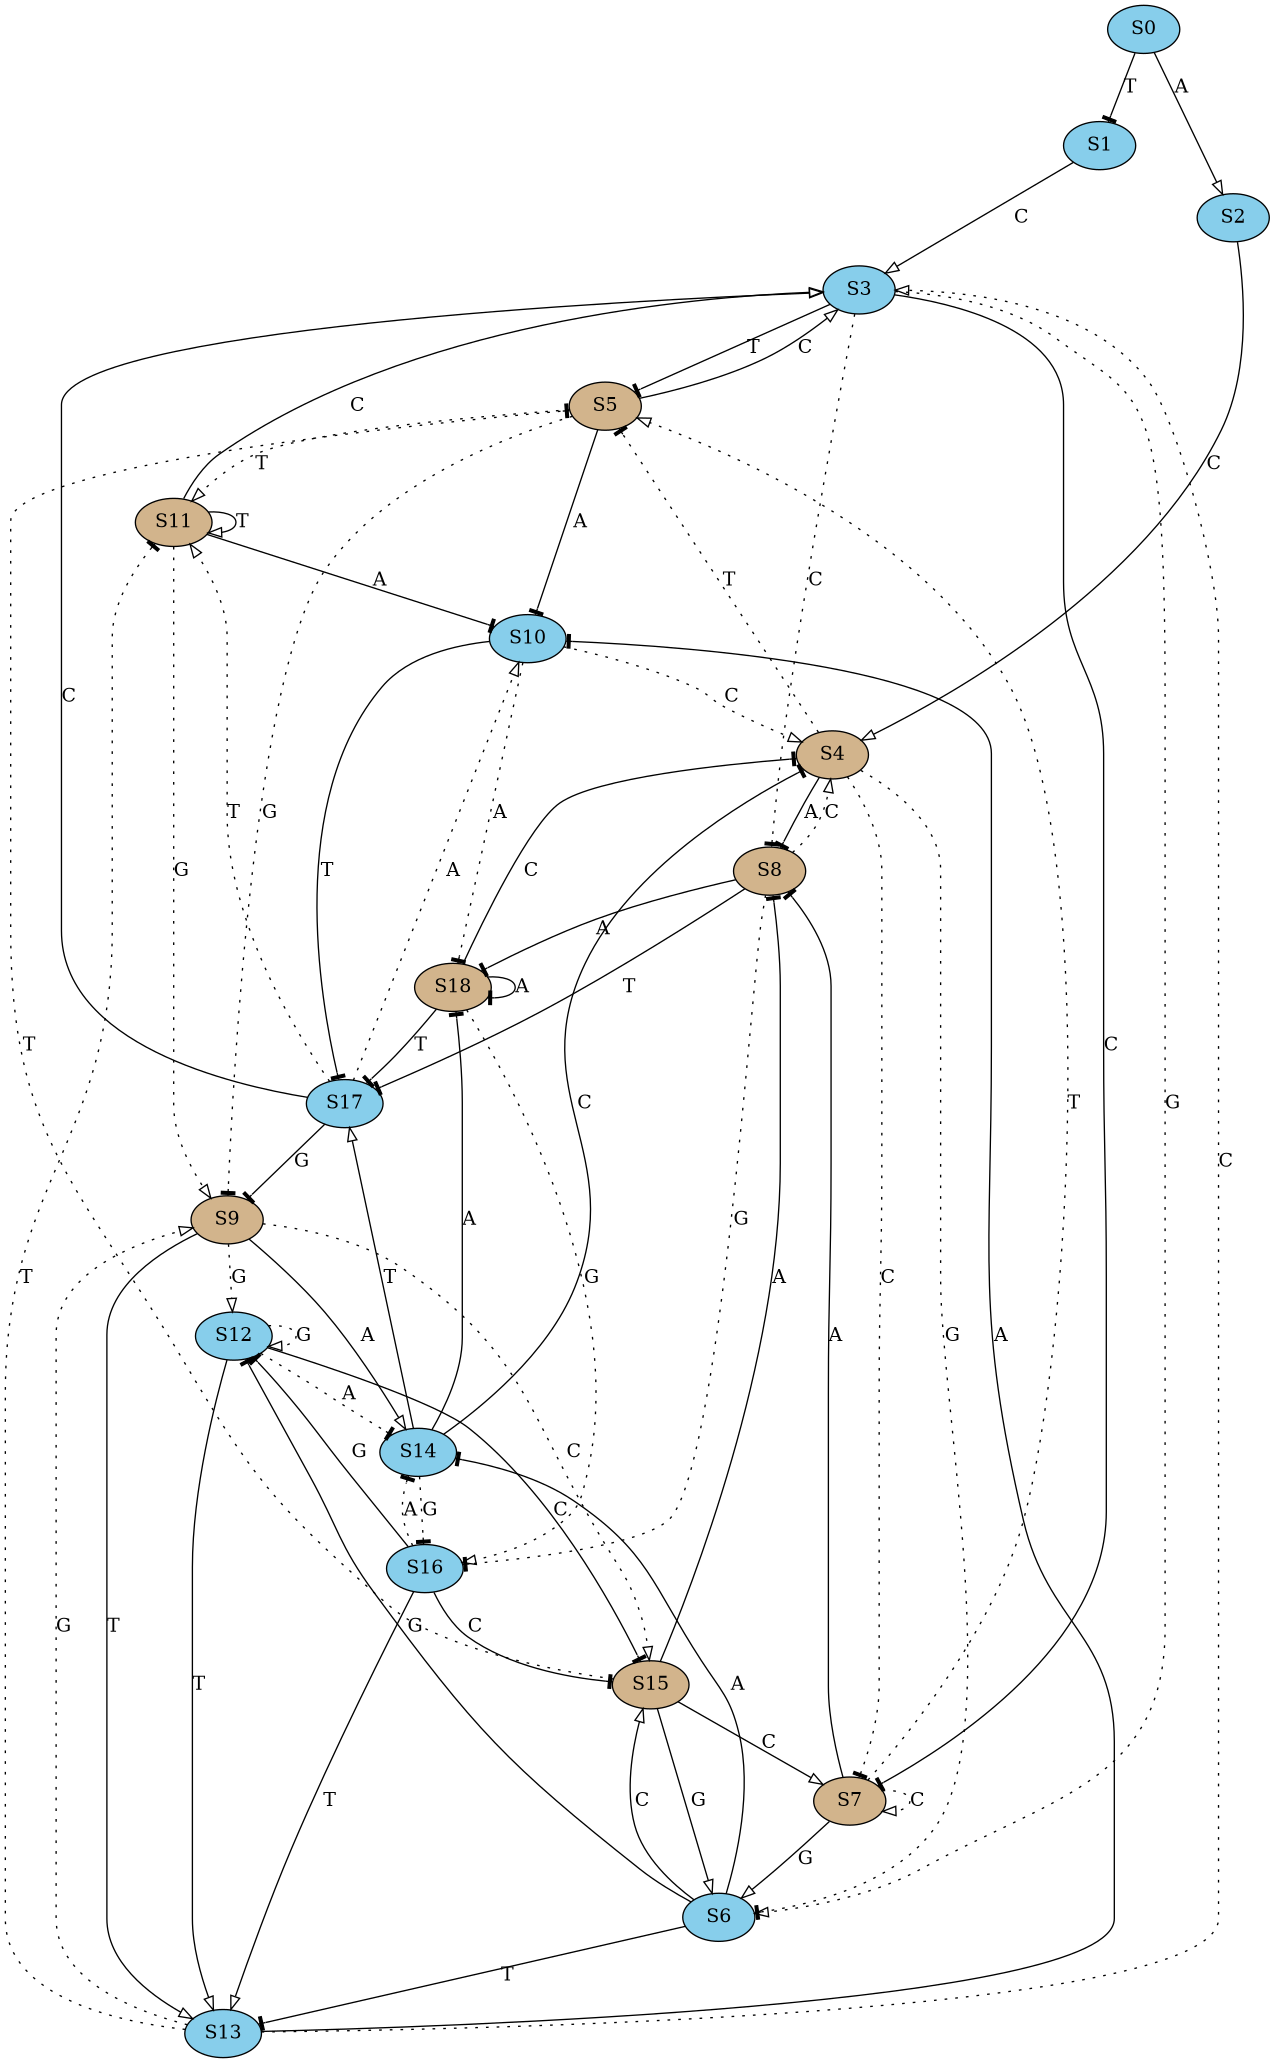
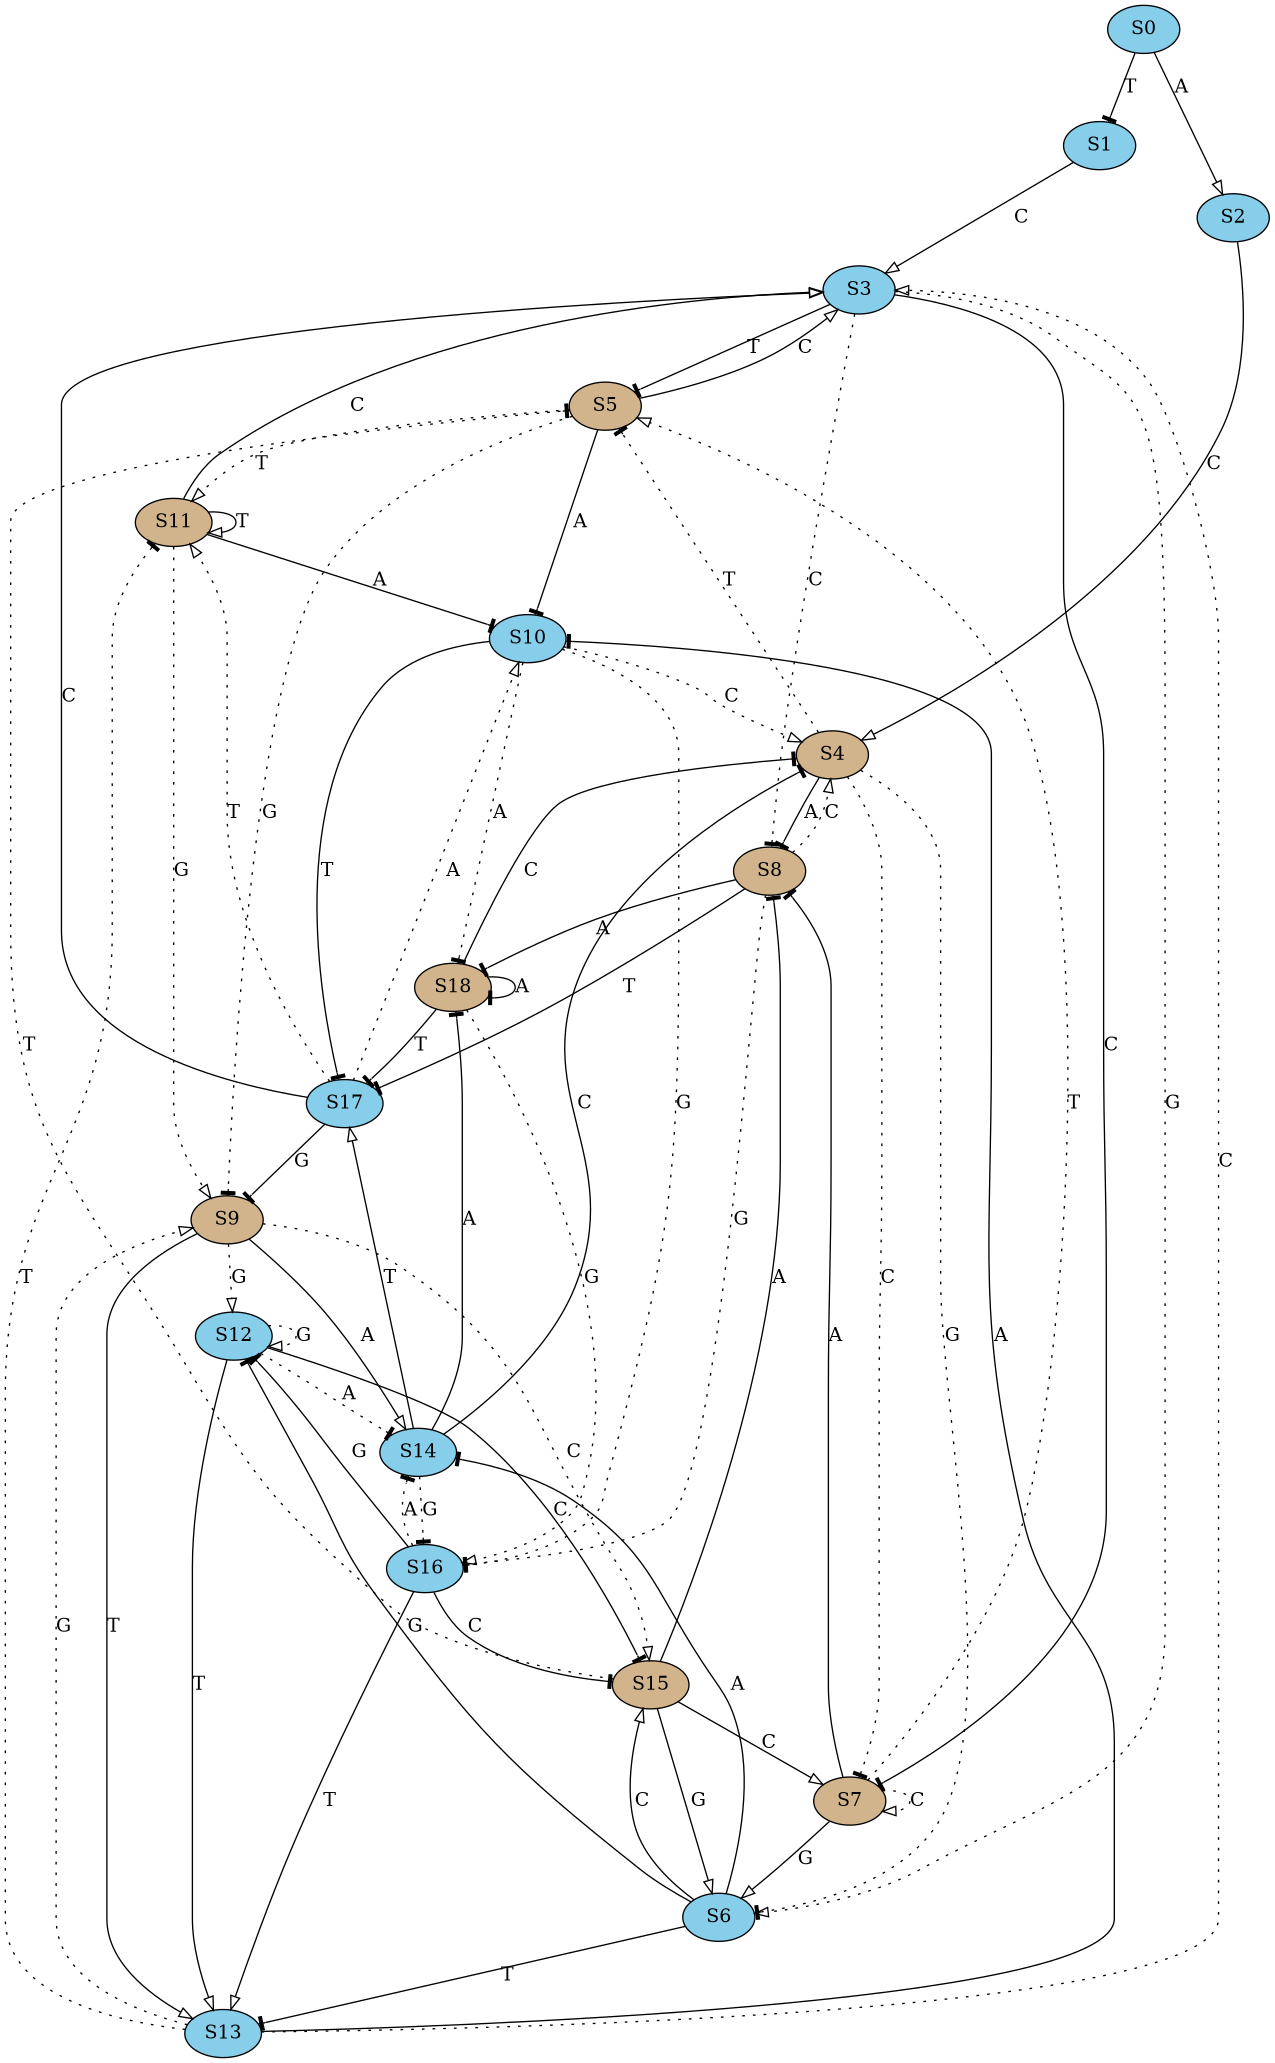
none -> (675, 1124)
